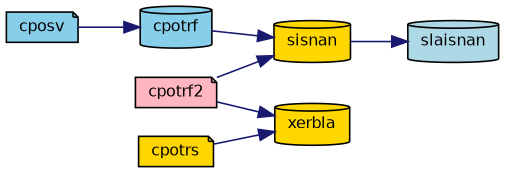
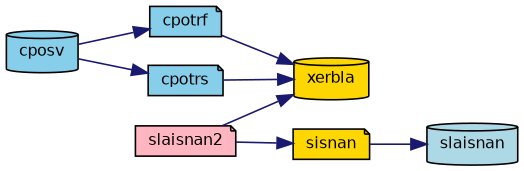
(42, 27) -> (42, 52)
(176, 27) -> (186, 22)
(235, 33) -> (250, 47)
(312, 42) -> (331, 144)
none -> (105, 64)
(176, 92) -> (186, 141)
(176, 151) -> (186, 80)
